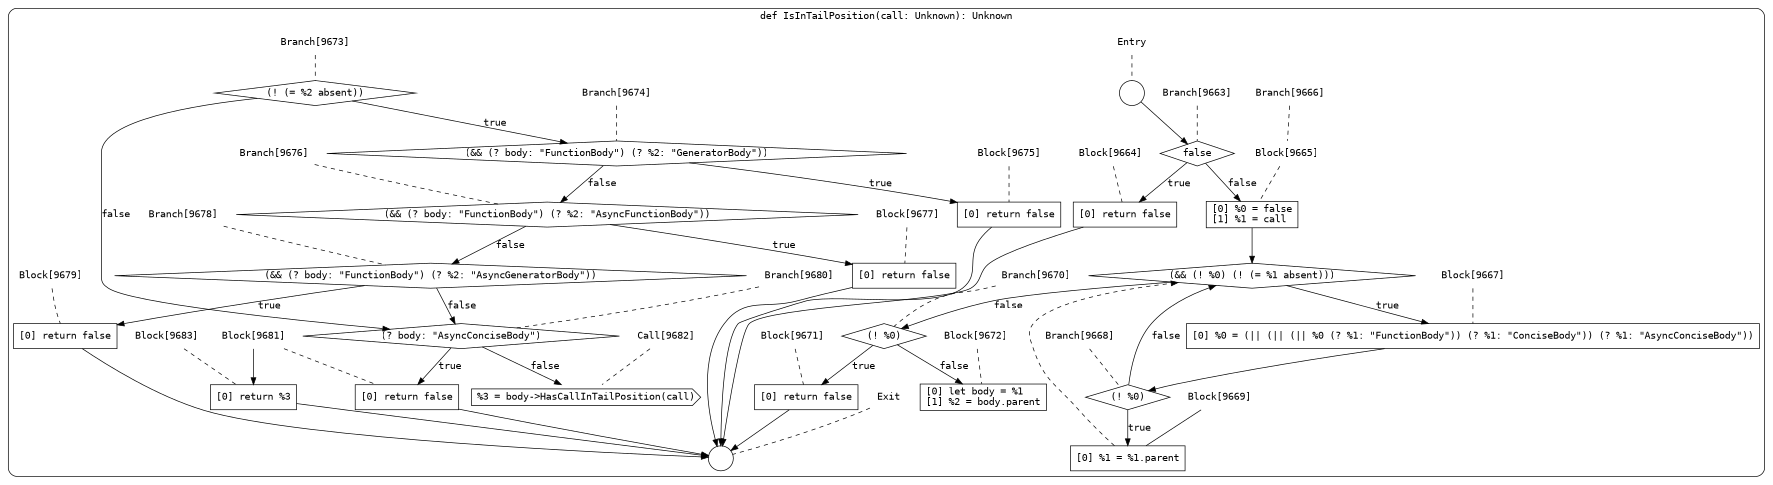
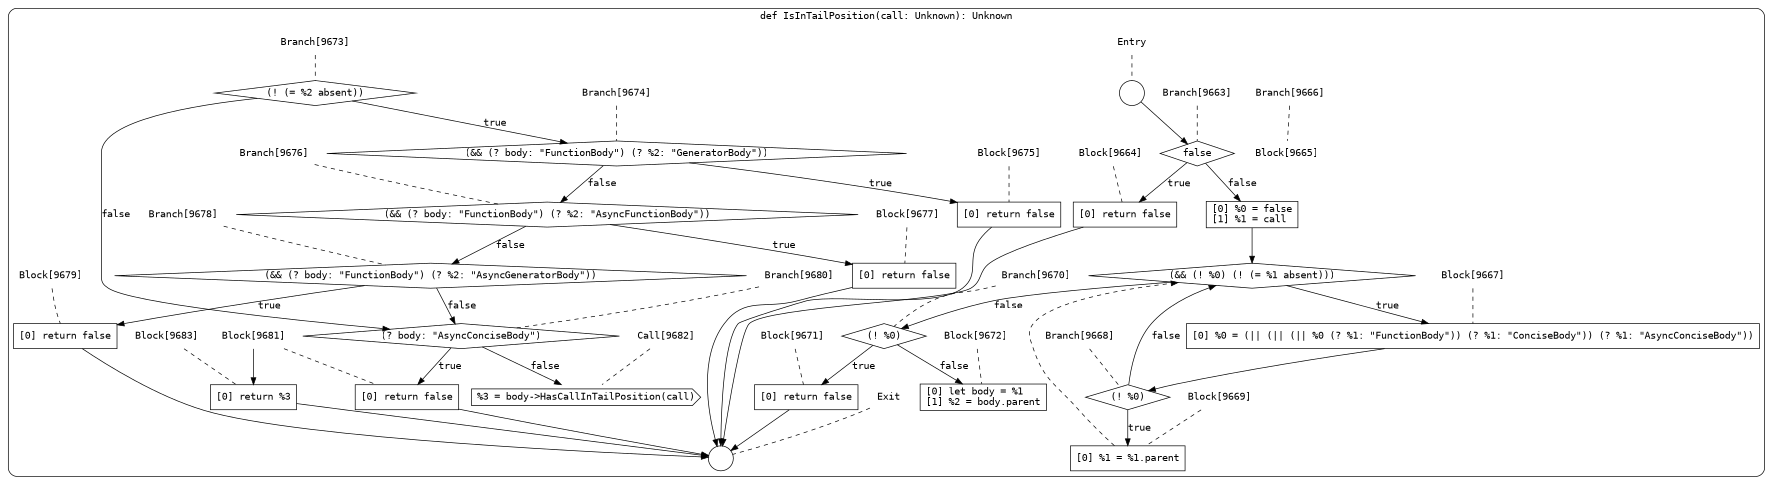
(1270, 184) -> none
(1174, 428) -> (1174, 428)
